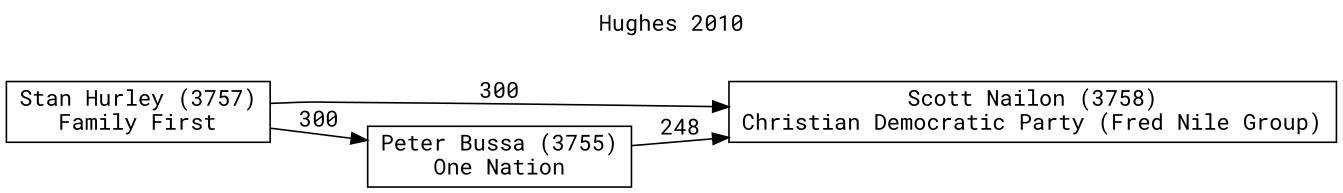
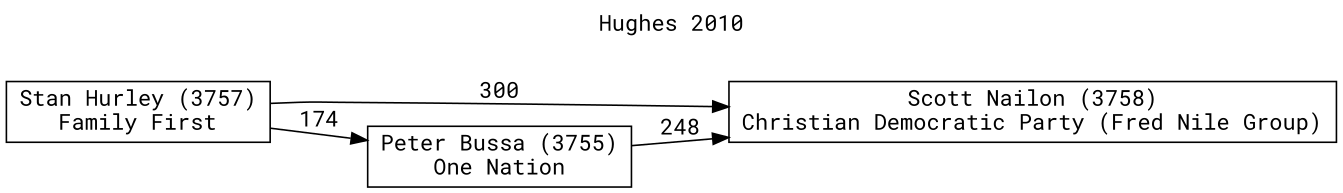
(319, 121) -> (319, 121)
